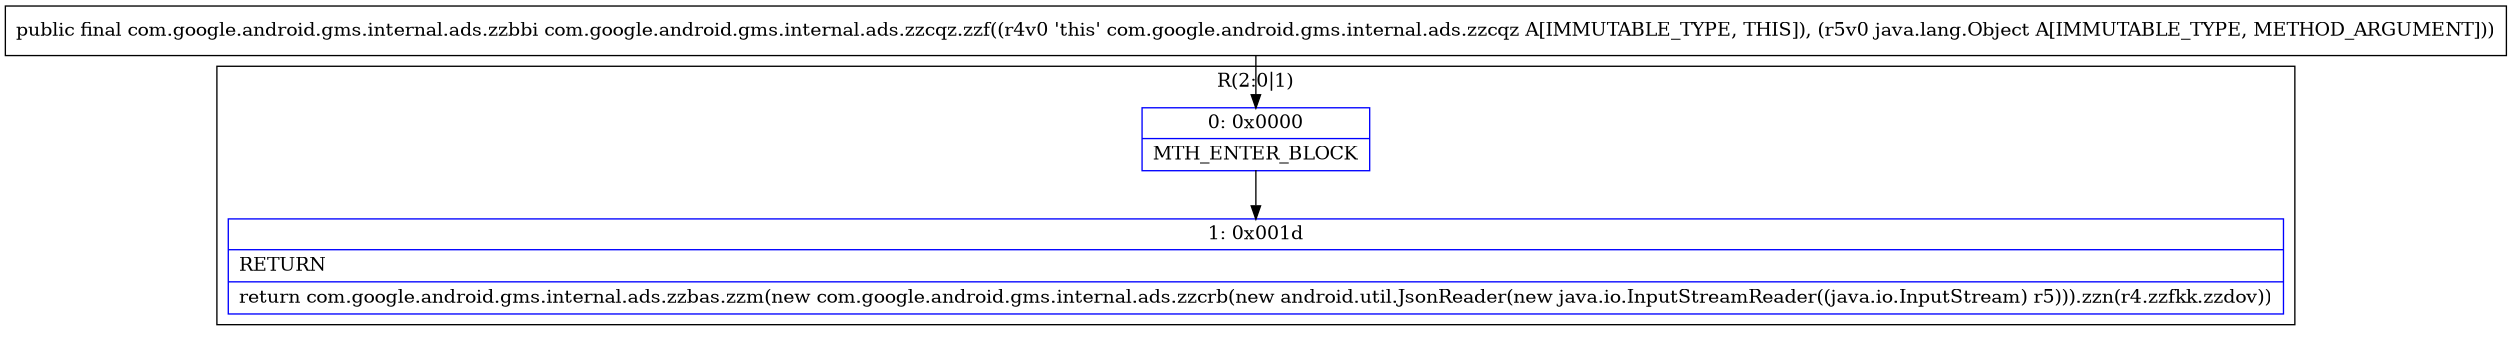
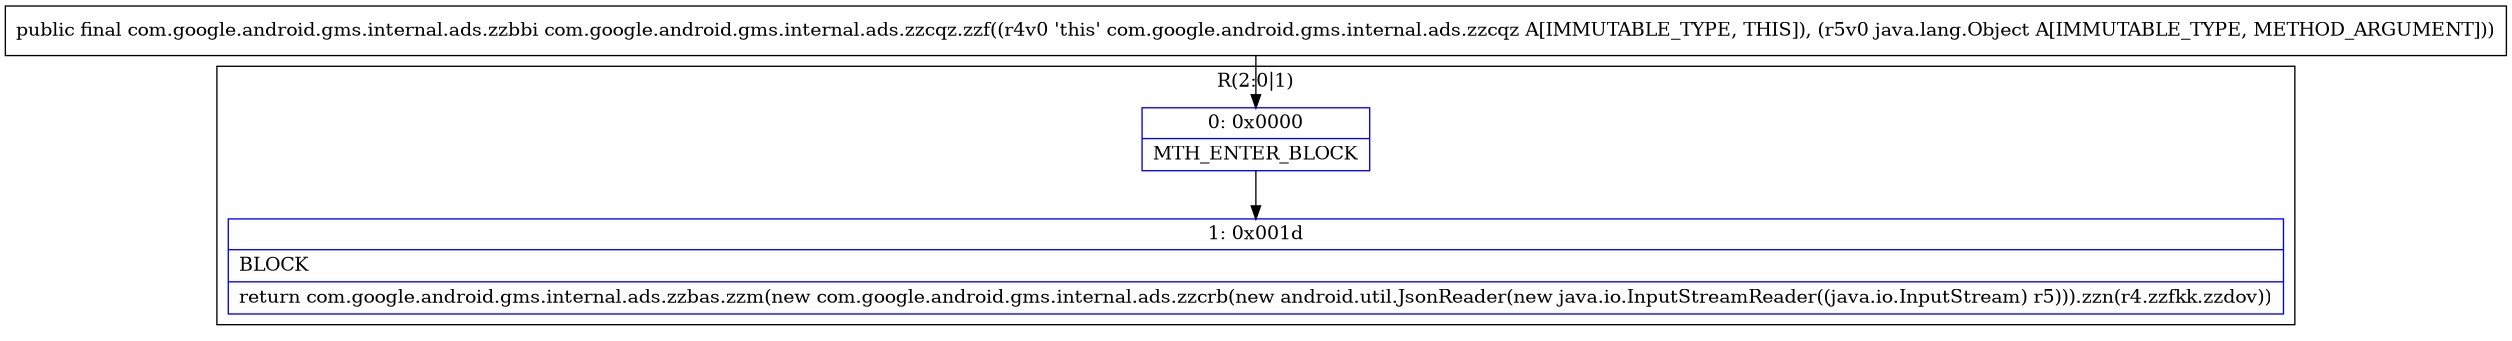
(283, 265) -> (274, 265)
